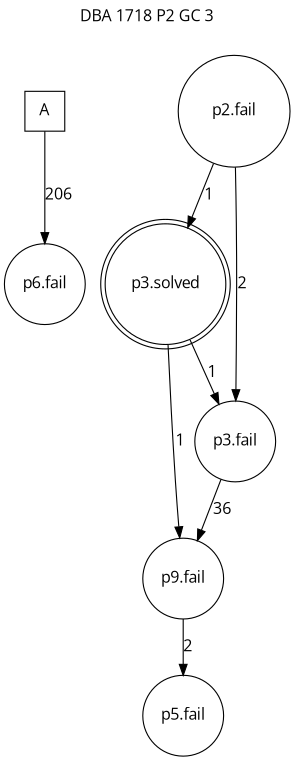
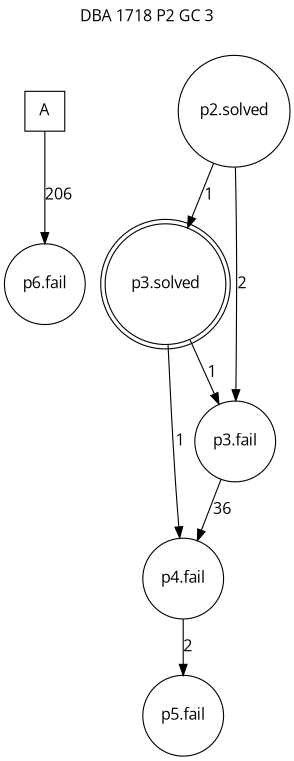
(234, 111) -> (234, 111)
(183, 579) -> (183, 579)
